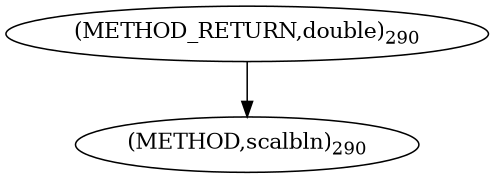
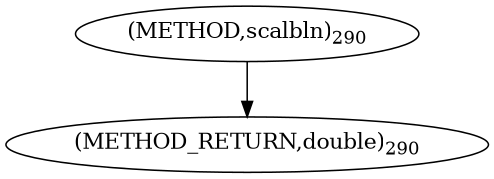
(247, 82) -> (247, 82)
